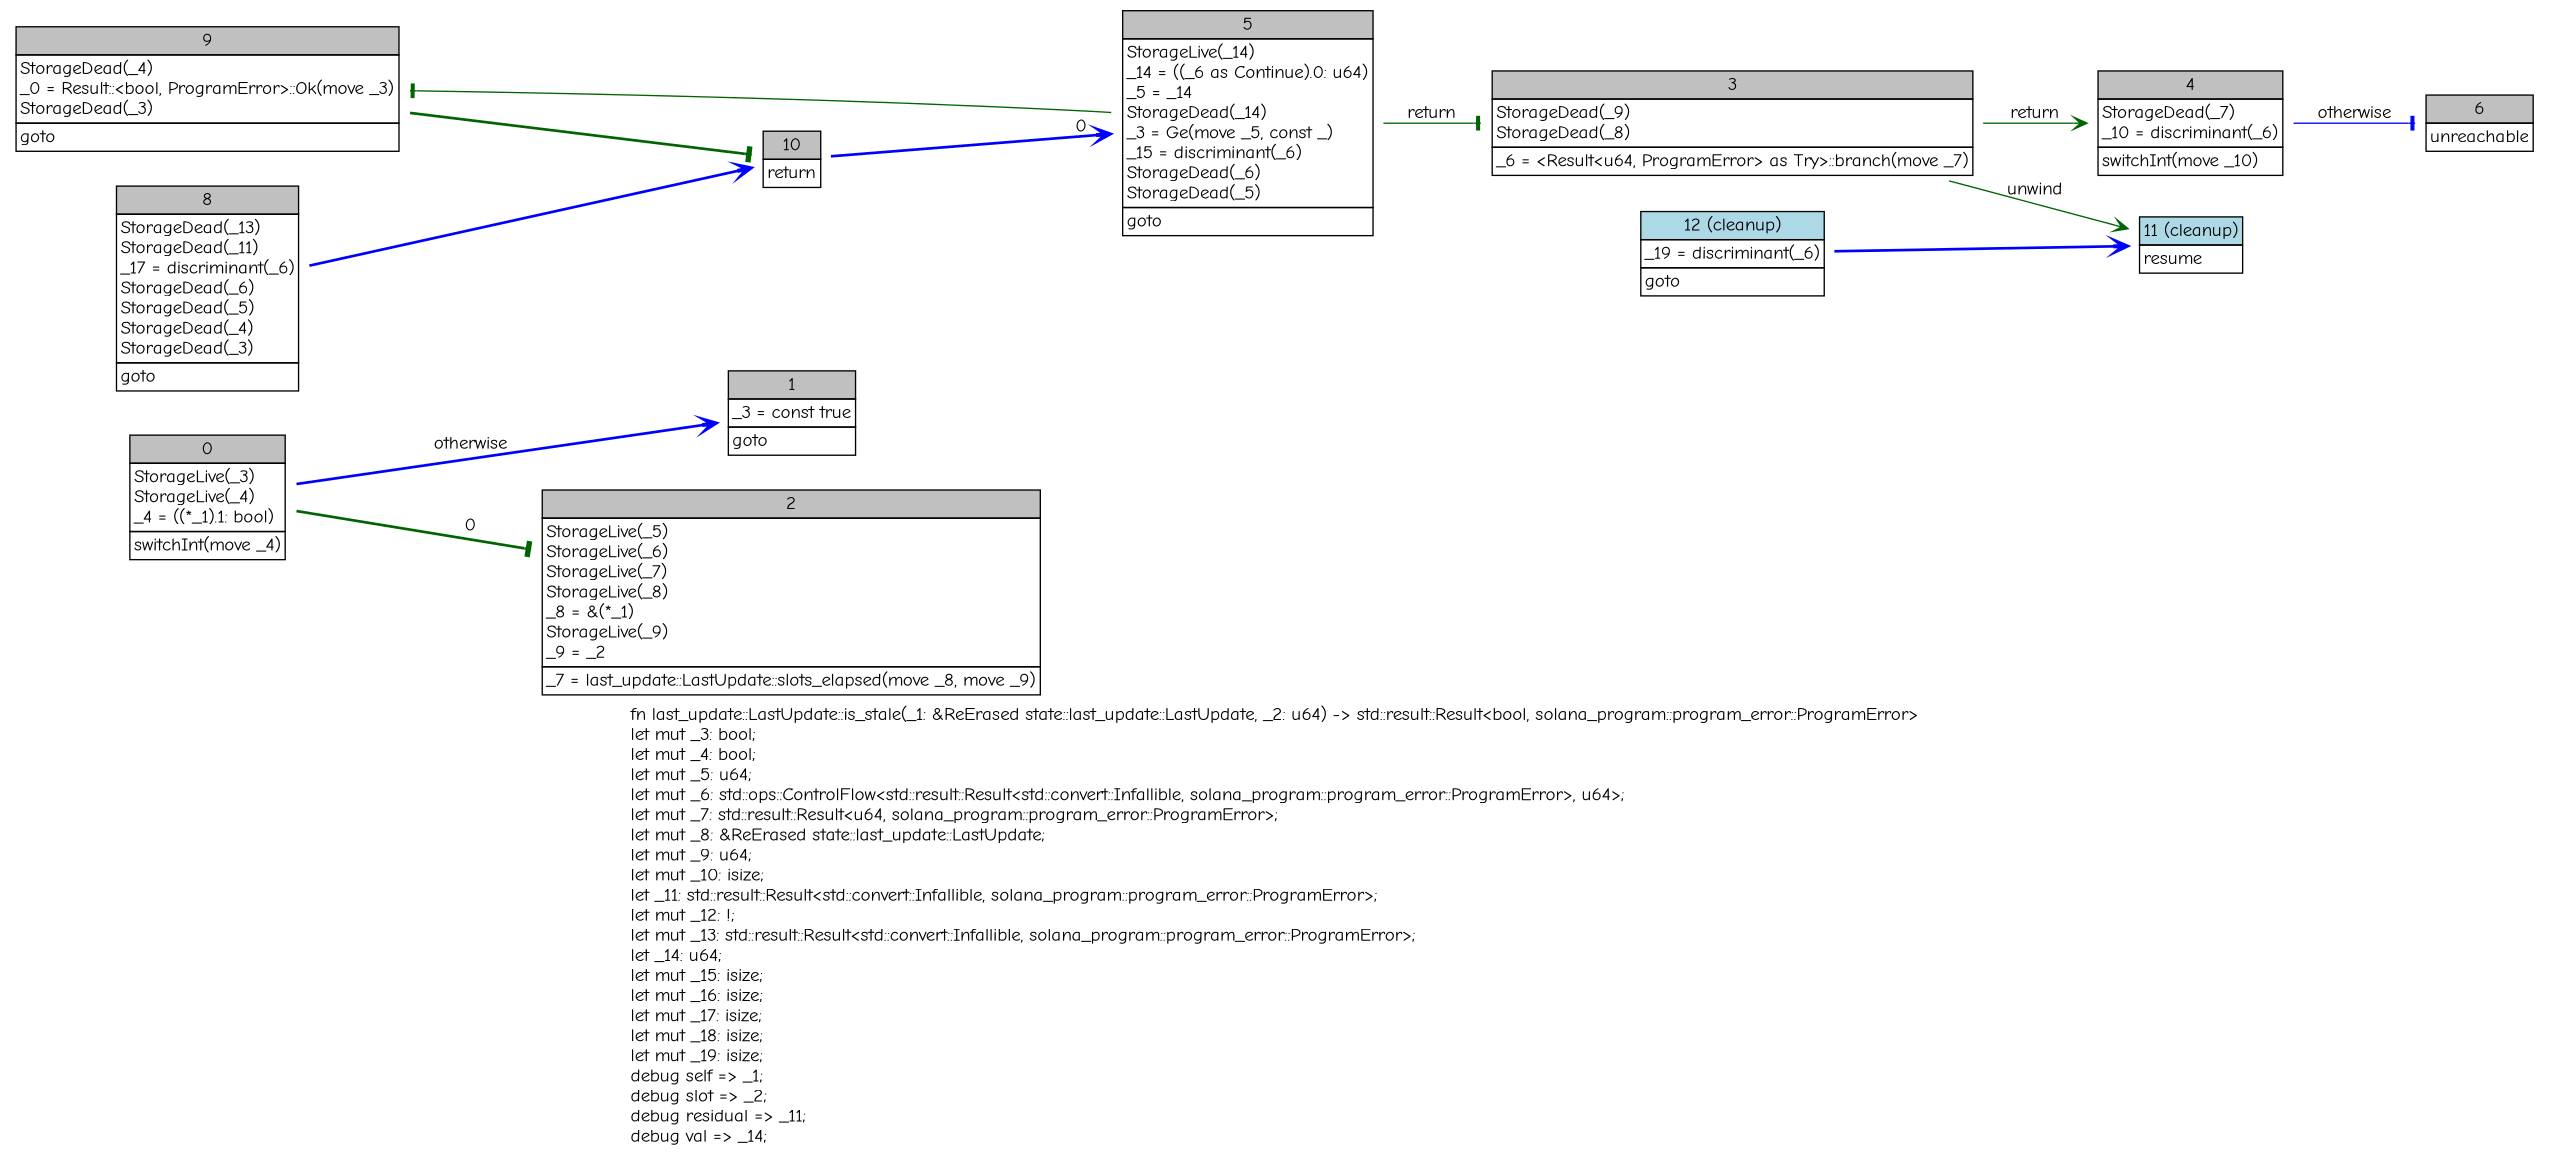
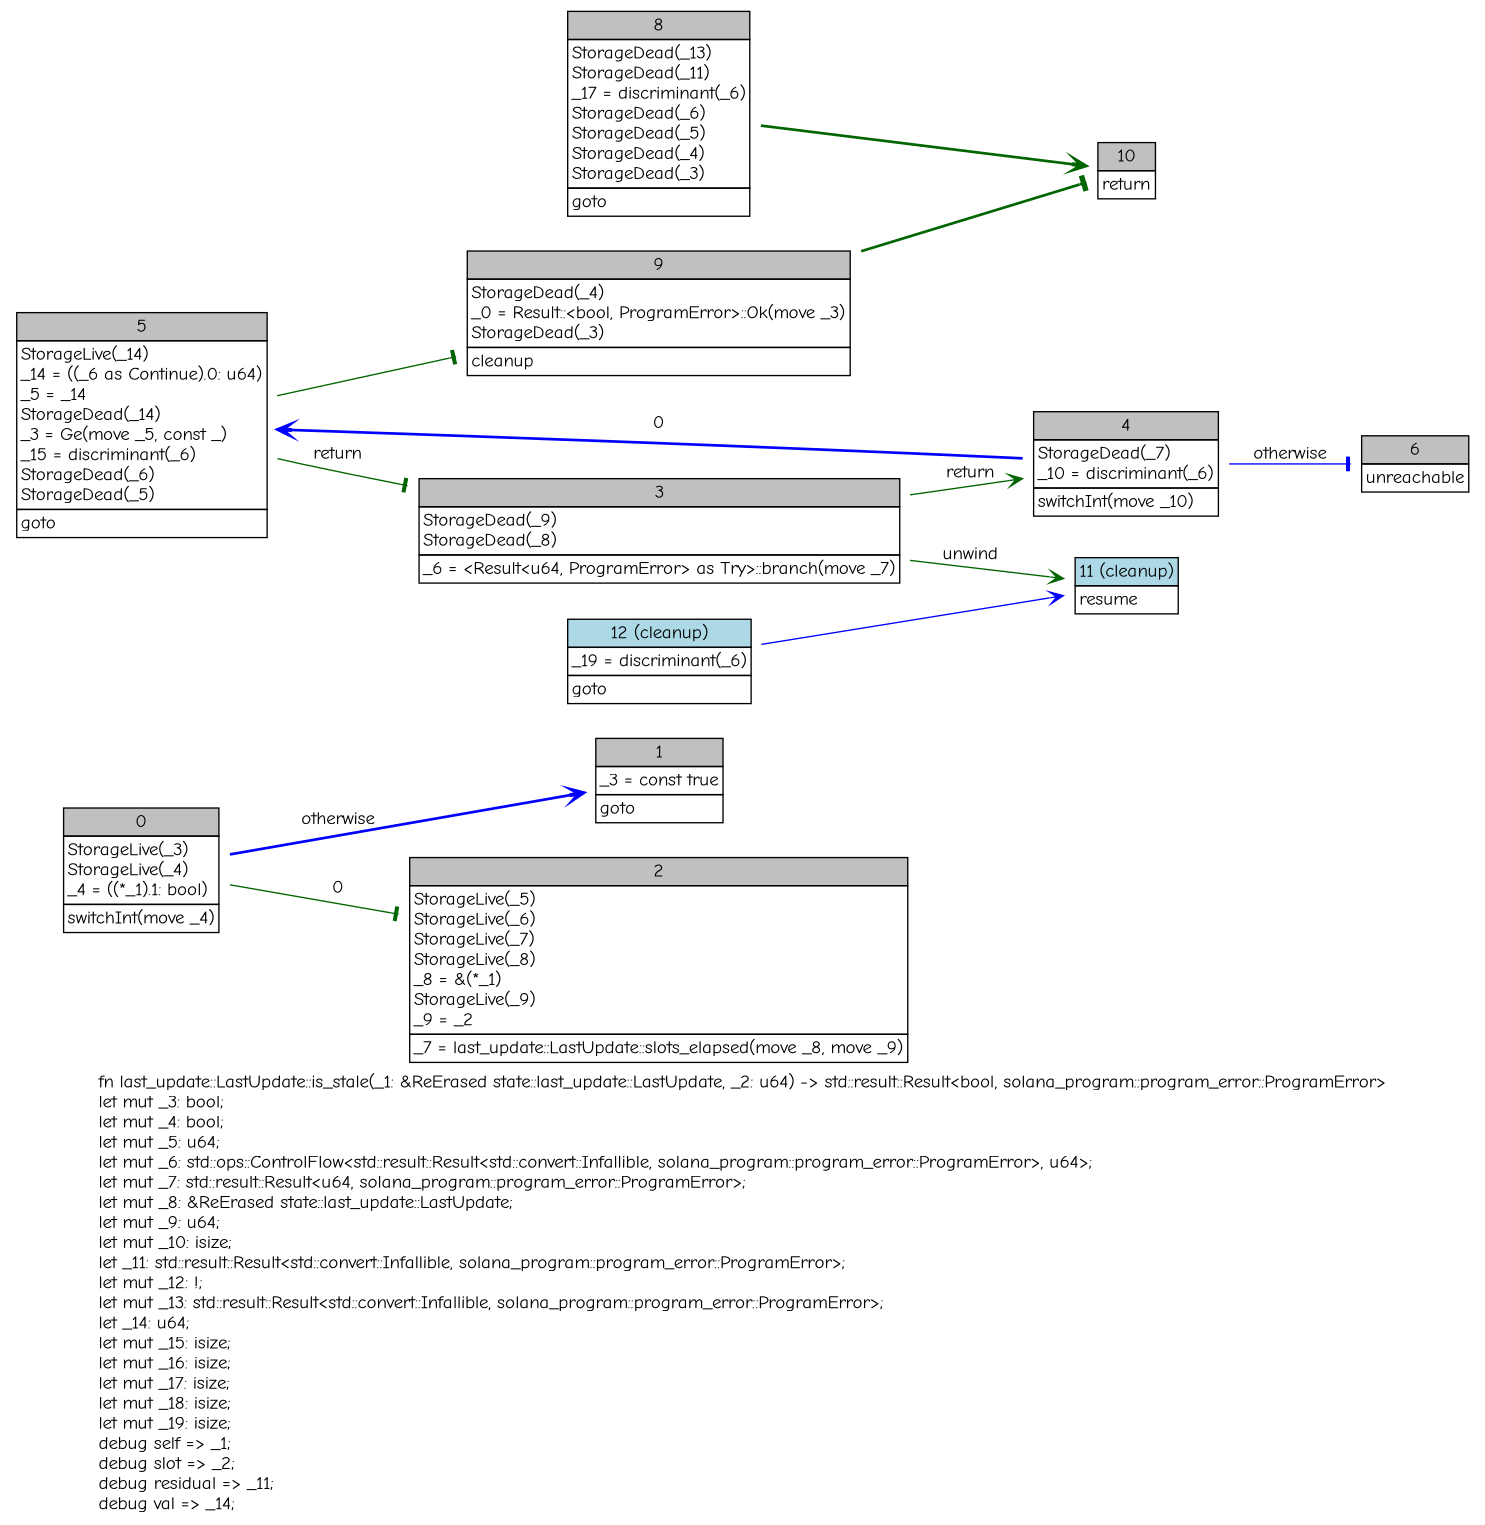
(38, 137) -> (503, 361)
(964, 146) -> (657, 443)
(524, 218) -> (917, 145)
(1974, 249) -> (906, 621)
(410, 530) -> (311, 899)
